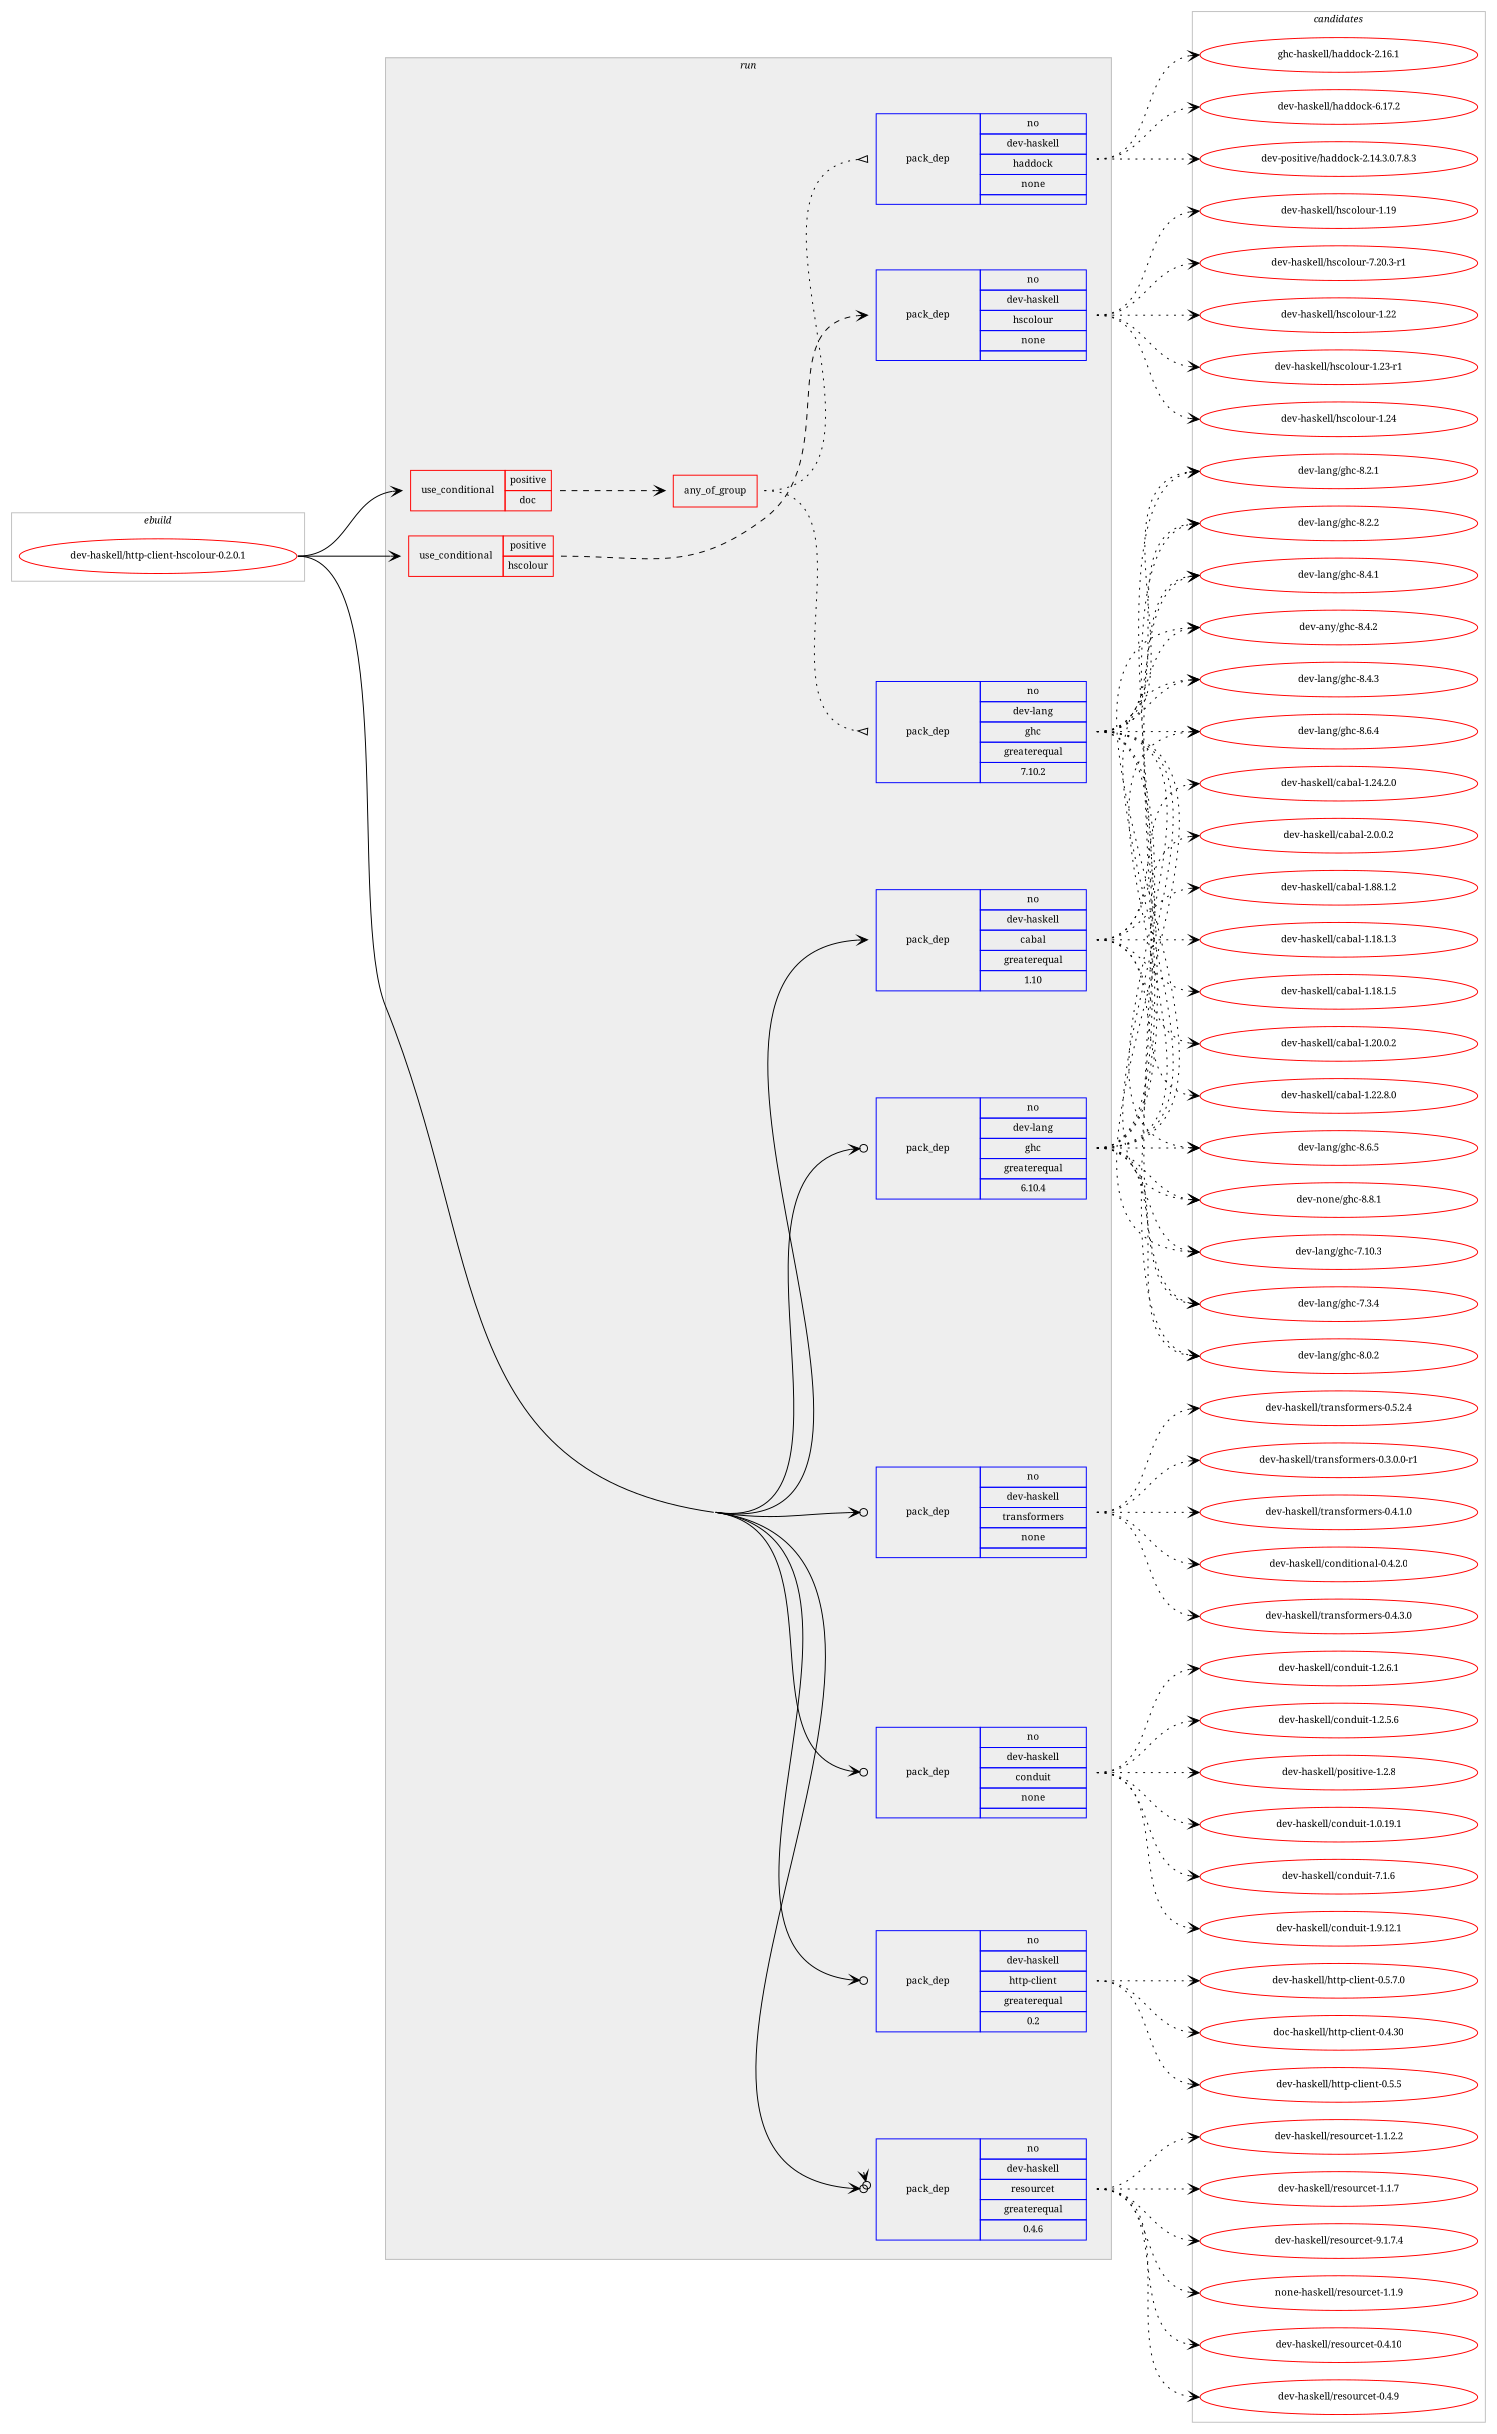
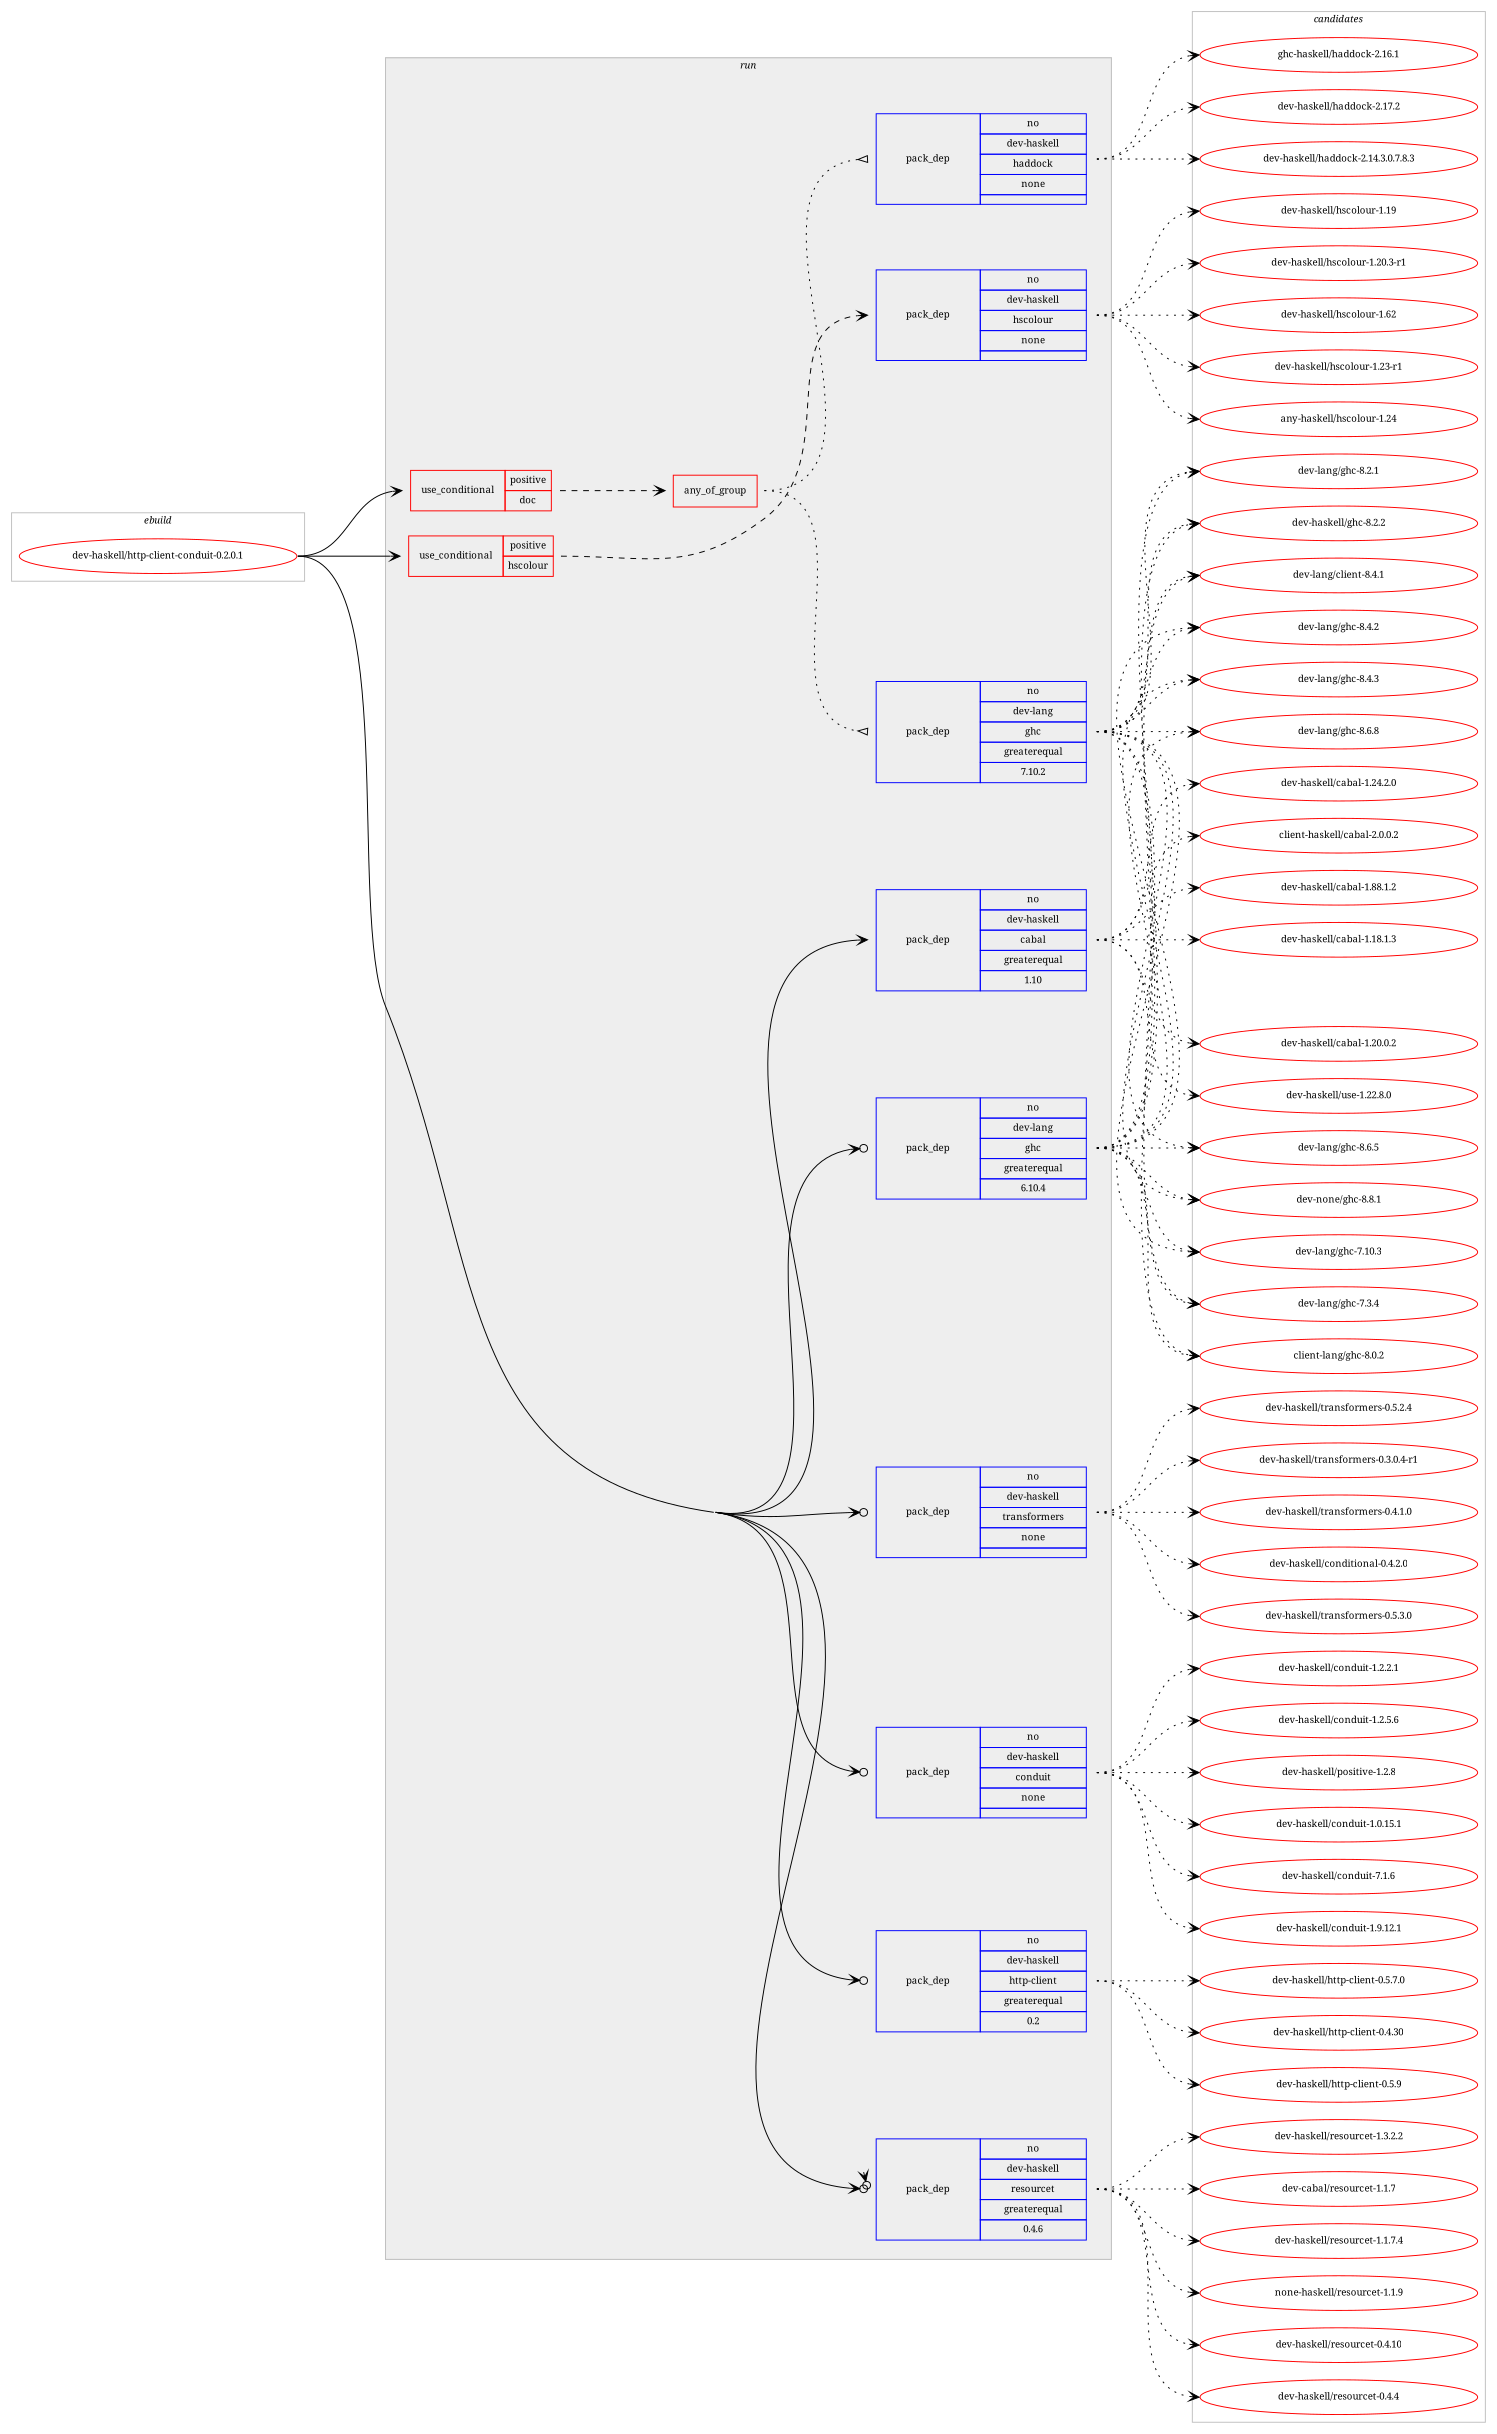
(1339, 107) -> (1339, 107)
(1339, 159) -> (1339, 159)
(1339, 263) -> (1339, 263)
(1339, 315) -> (1339, 315)
(1339, 419) -> (1339, 419)
(1339, 523) -> (1339, 523)
(158, 556) -> (158, 556)
(1339, 575) -> (1339, 575)
(1339, 627) -> (1339, 627)
(1339, 732) -> (1339, 732)
(1339, 836) -> (1339, 836)
(1339, 992) -> none
(1339, 1096) -> (1339, 1096)
(1339, 1356) -> (1339, 1356)
(1339, 1460) -> (1339, 1460)
(1339, 1616) -> (1339, 1616)
(1339, 1668) -> (1339, 1668)
(1339, 1825) -> (1339, 1825)
(1339, 2033) -> (1339, 2033)
(1339, 2085) -> (1339, 2085)
(1339, 2137) -> (1339, 2137)
(1339, 2189) -> (1339, 2189)
(1339, 2241) -> (1339, 2241)
(1339, 2397) -> (1339, 2397)
